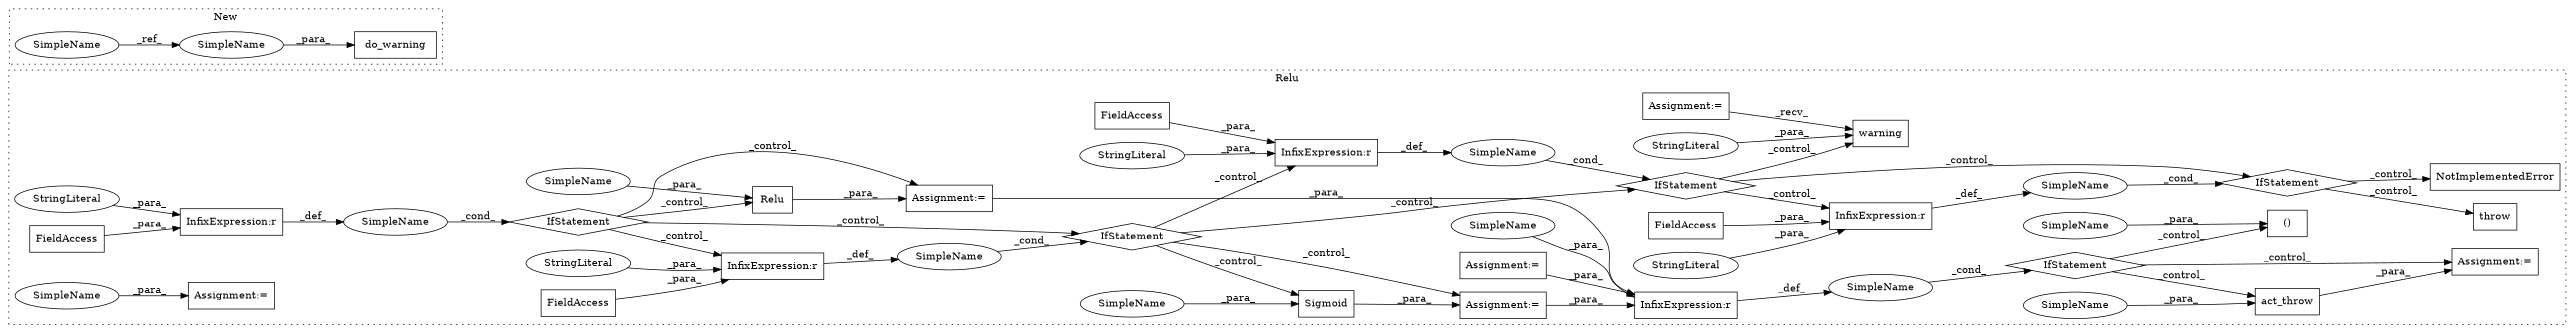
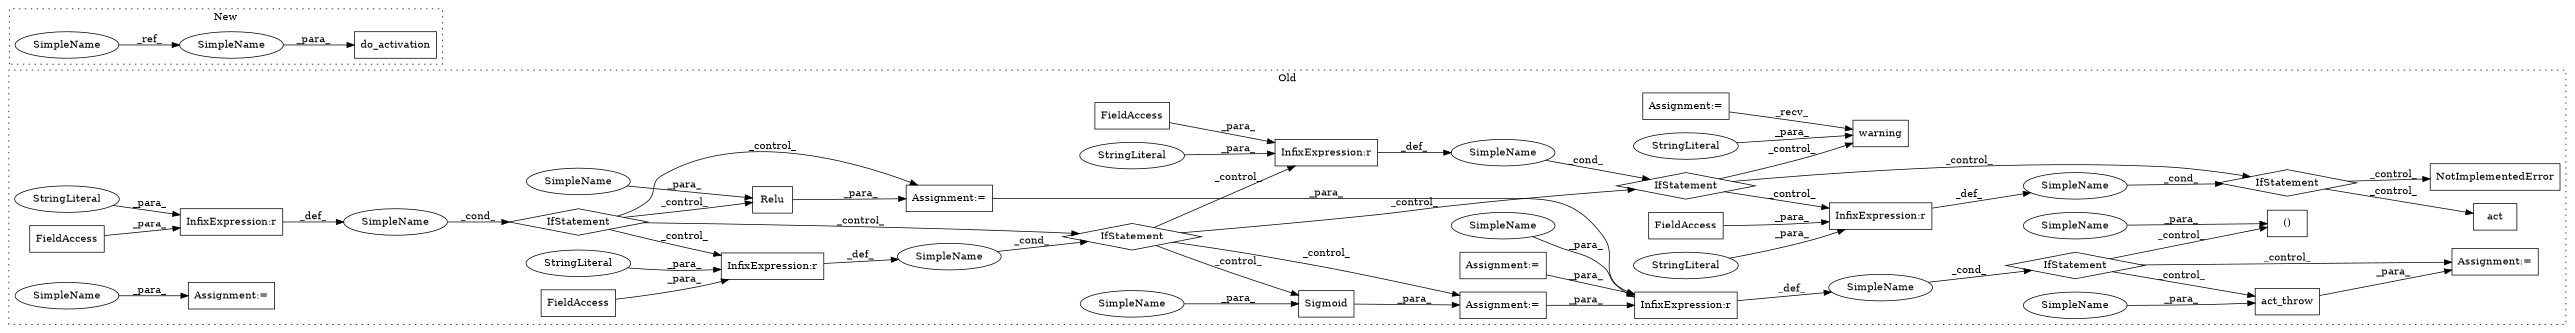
(395, 45) -> (395, 45)
(1287, 79) -> (1287, 79)
(2495, 217) -> (2495, 217)
